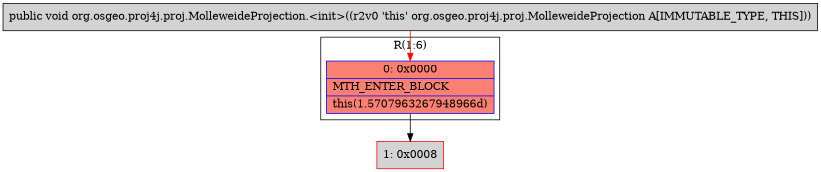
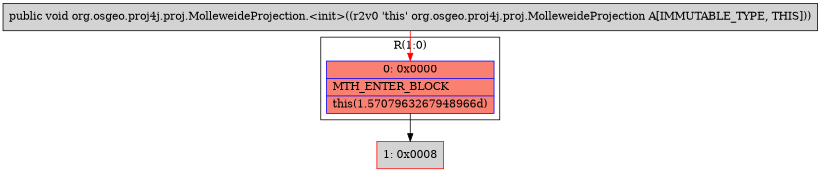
(410, 46) -> (410, 46)
